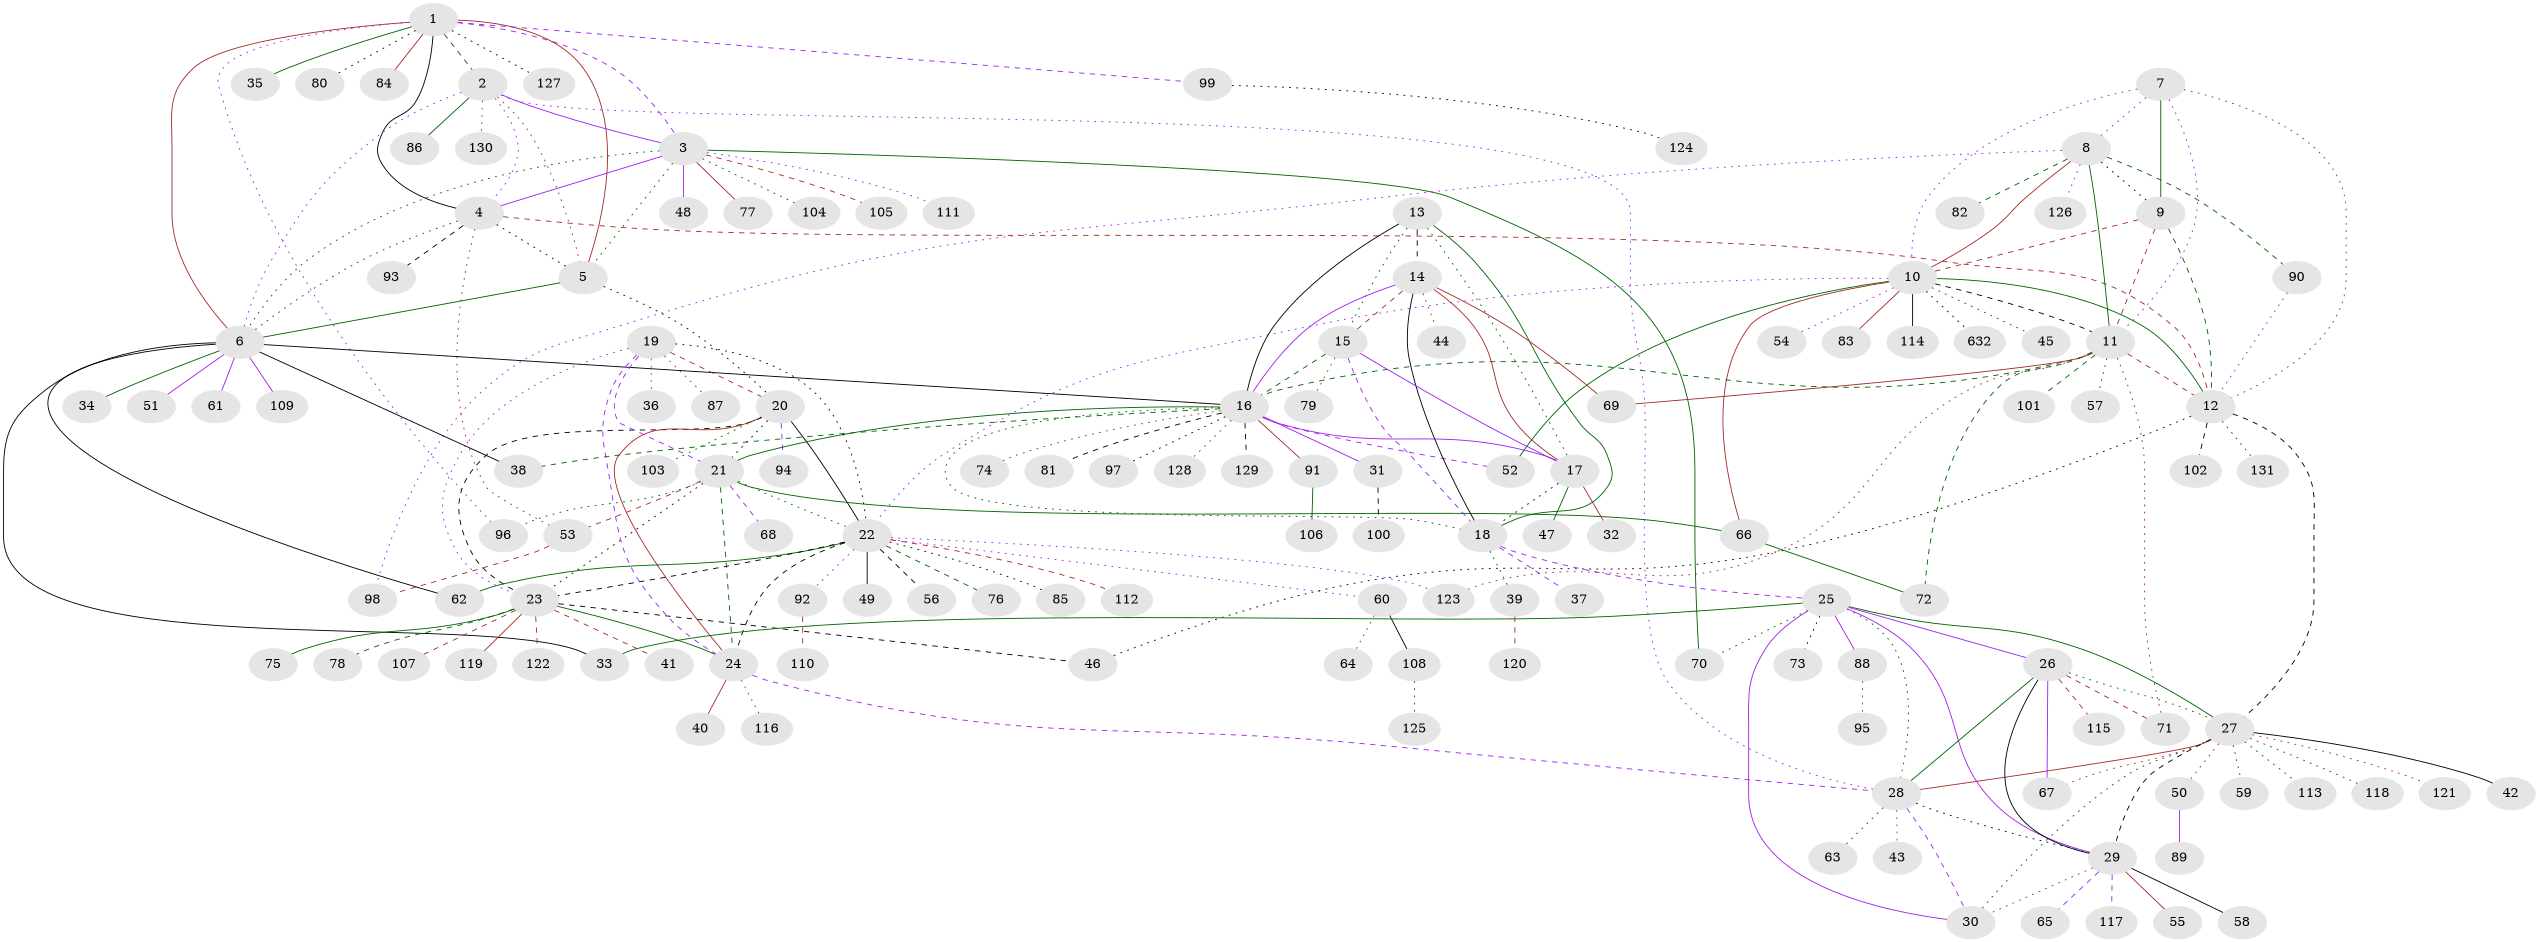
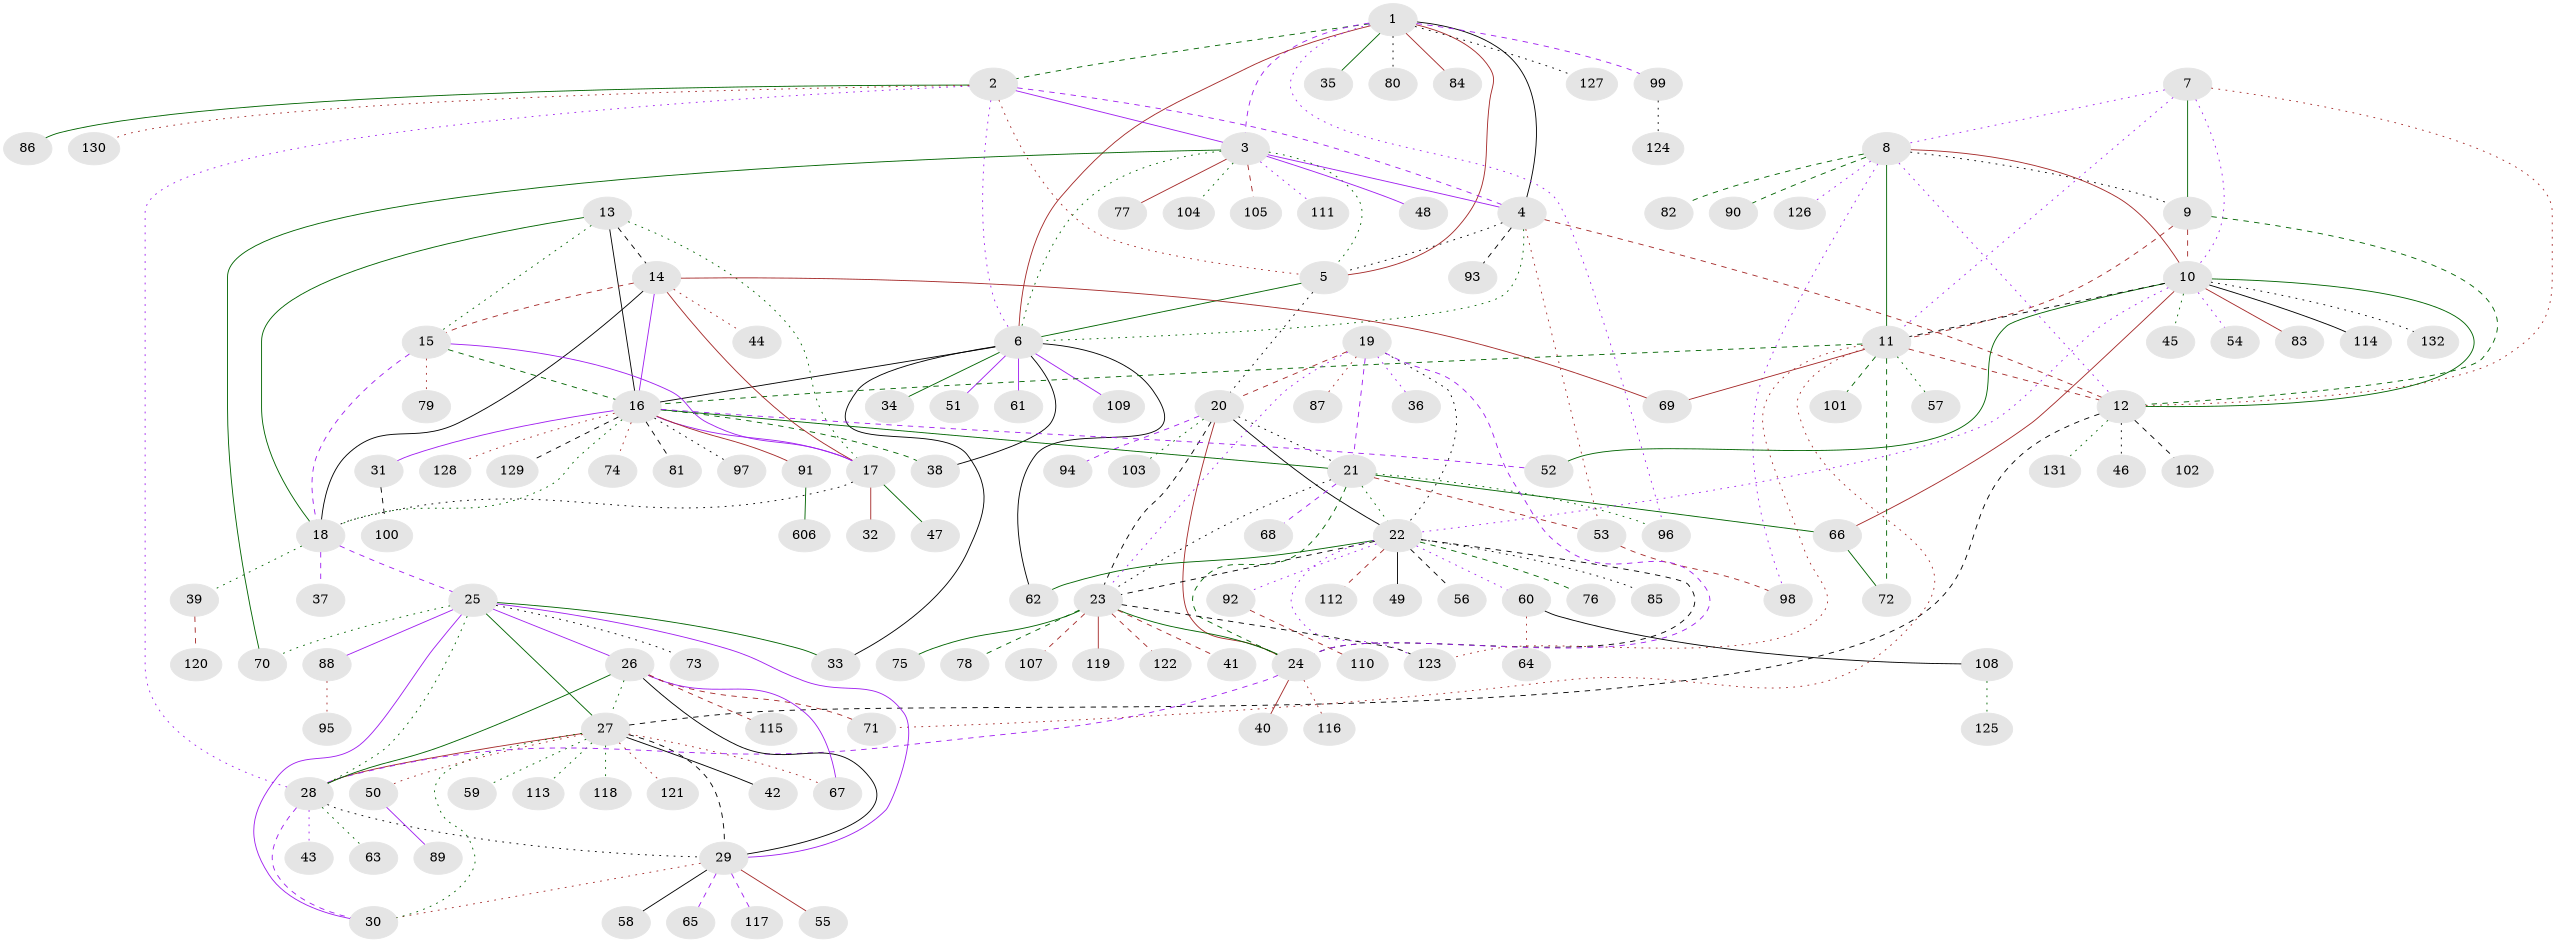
(518, 150) -> (1263, 129)
(1980, 342) -> (2433, 342)
(2254, 342) -> (2004, 278)
(1312, 536) -> (804, 536)
(814, 632) -> (1267, 627)
